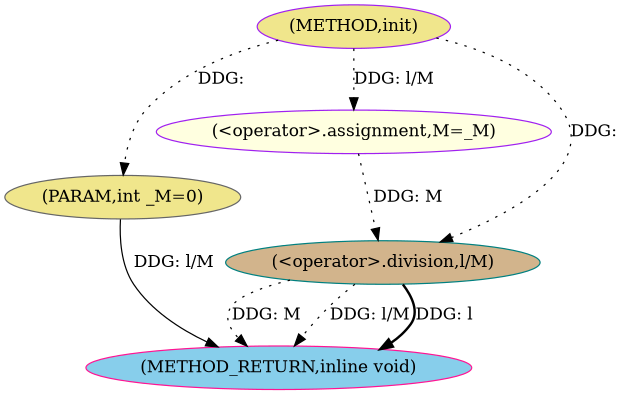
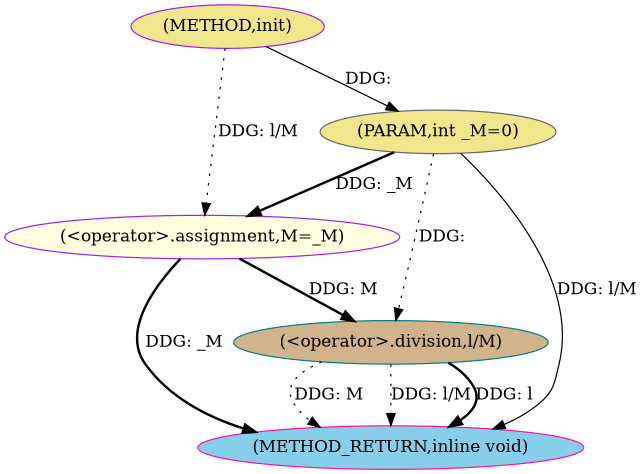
(182, 80) -> (327, 76)
(571, 130) -> (416, 231)
none -> (327, 182)
(367, 191) -> (291, 287)
none -> (145, 364)
